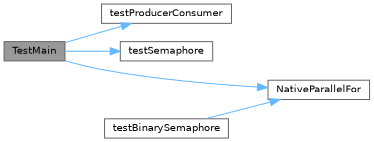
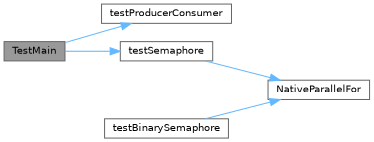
(161, 78) -> (238, 69)
